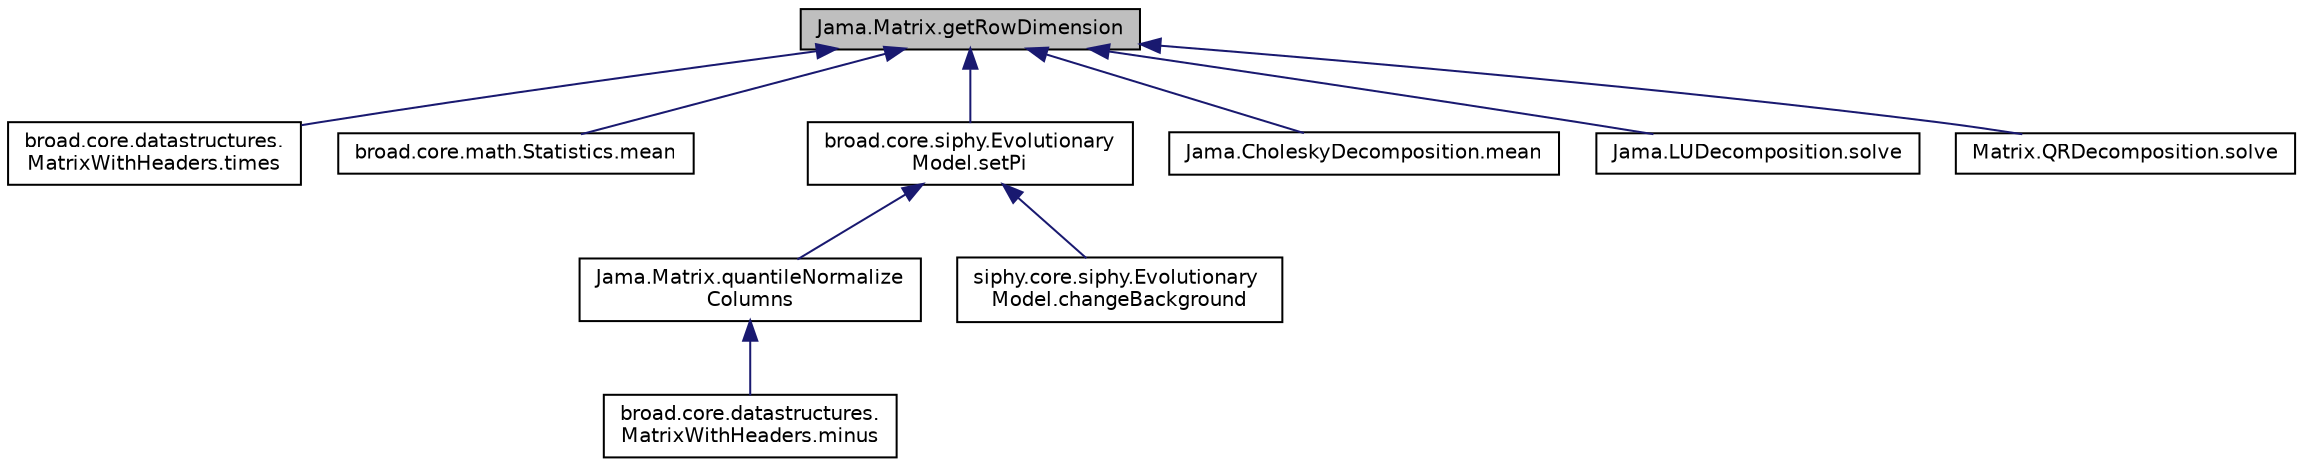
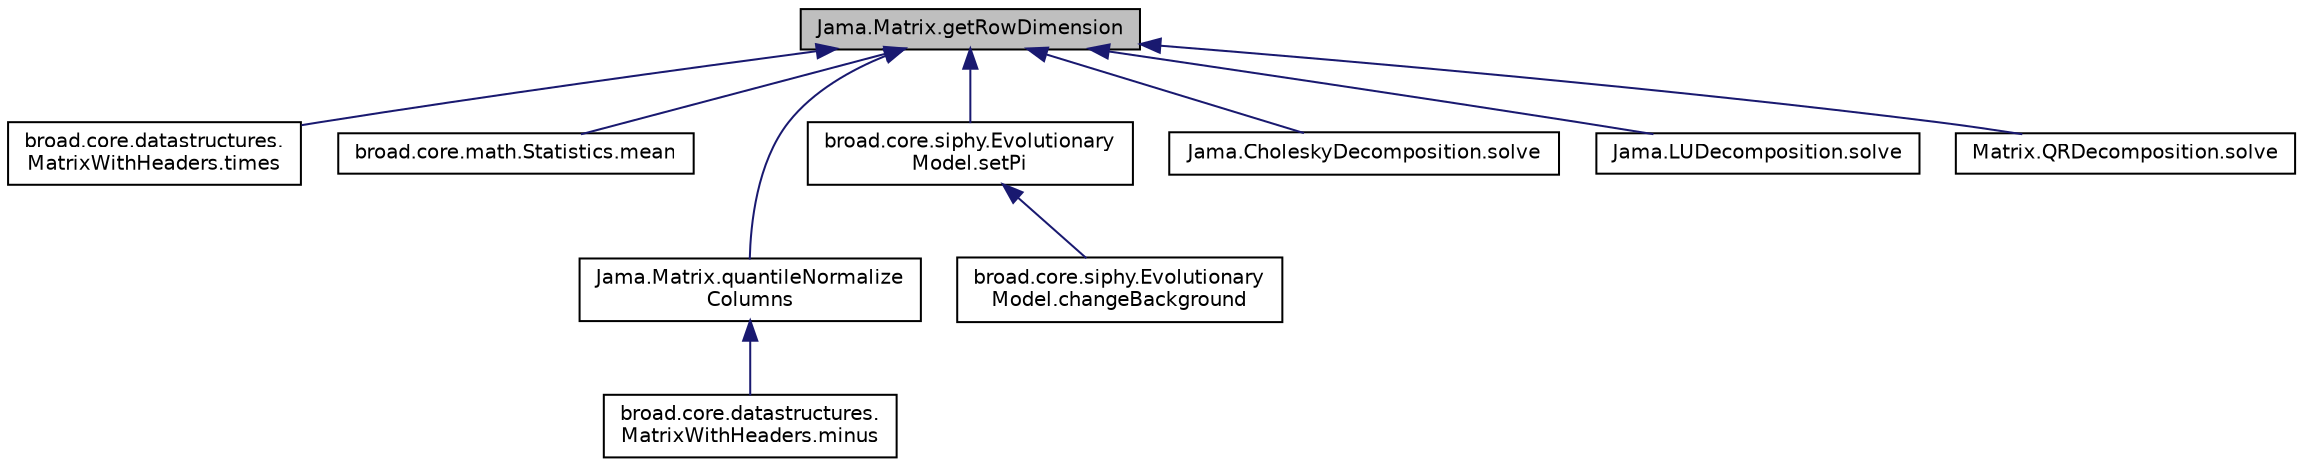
(1364, 153) -> (1364, 153)
(852, 227) -> (781, 133)
(1120, 290) -> (1120, 290)
